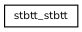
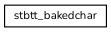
(41, 16) -> (56, 16)
